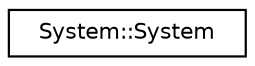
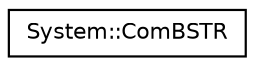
(127, 33) -> (127, 33)
